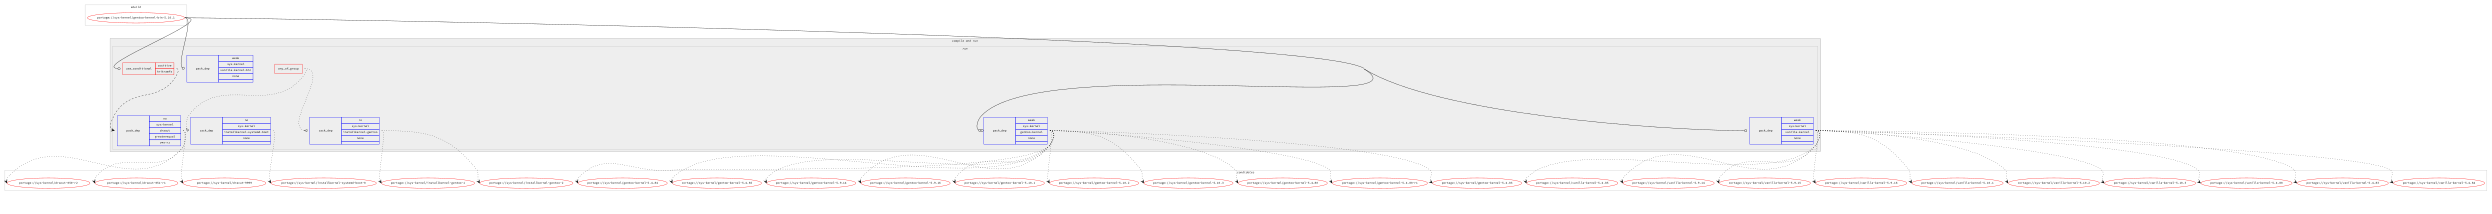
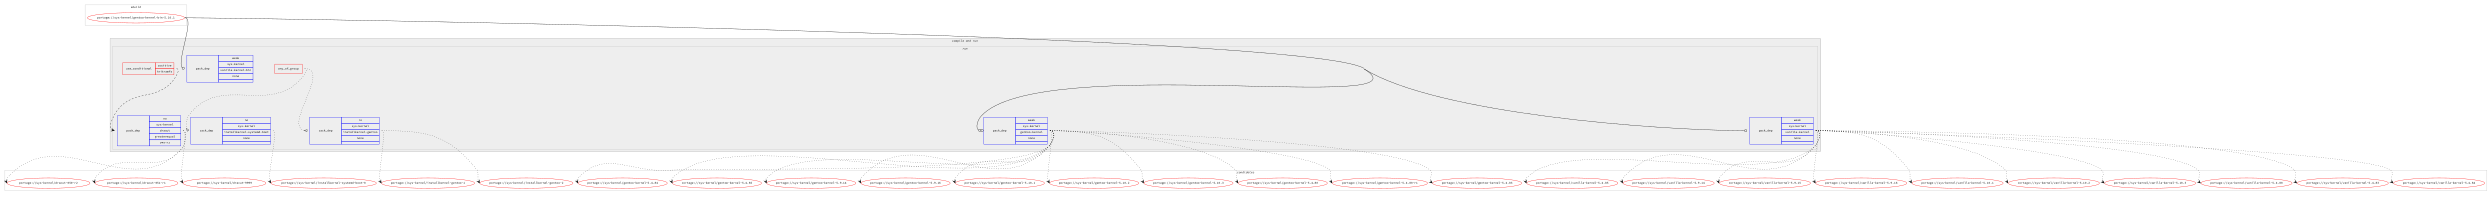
(154, 43) -> none
